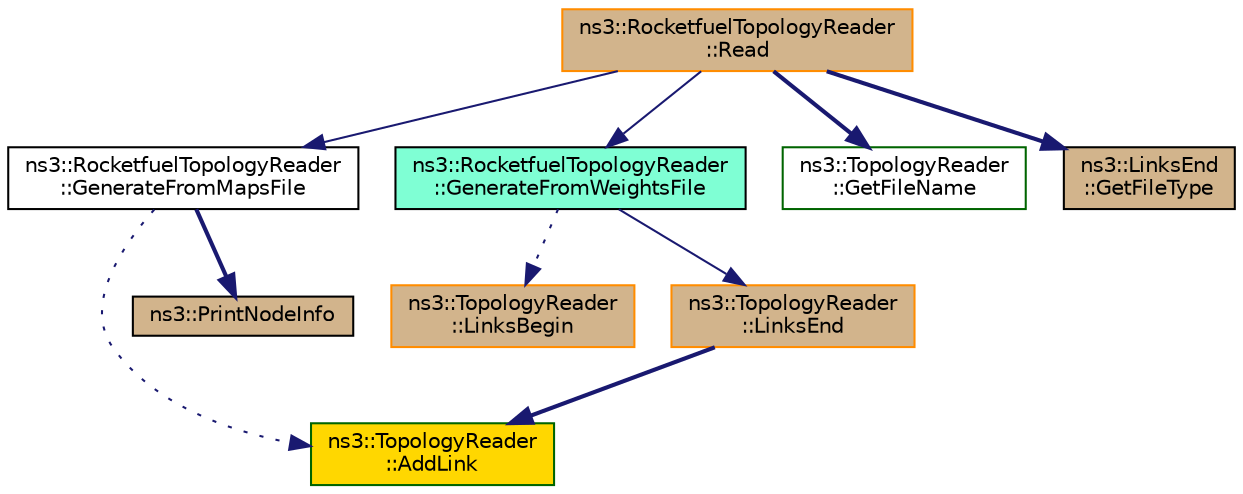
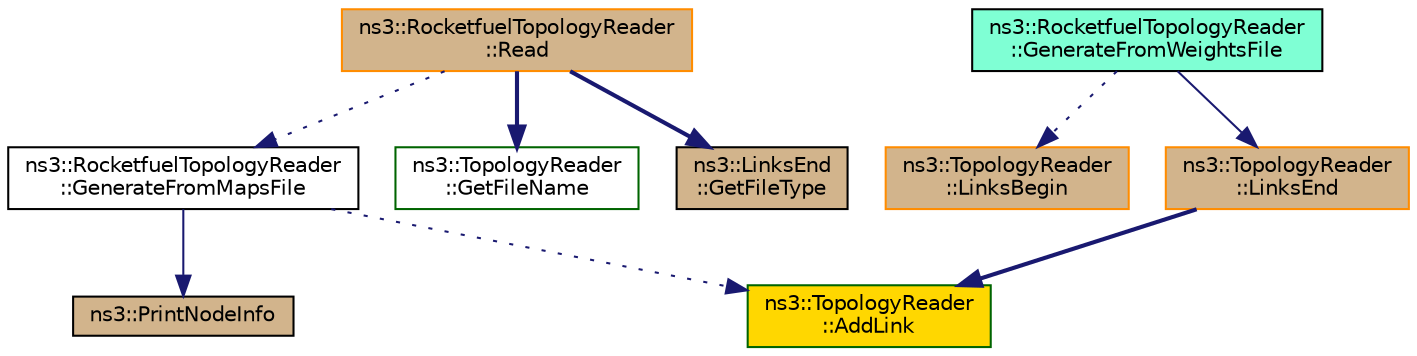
(662, 102) -> none
(471, 107) -> (360, 105)
(211, 243) -> (183, 242)
